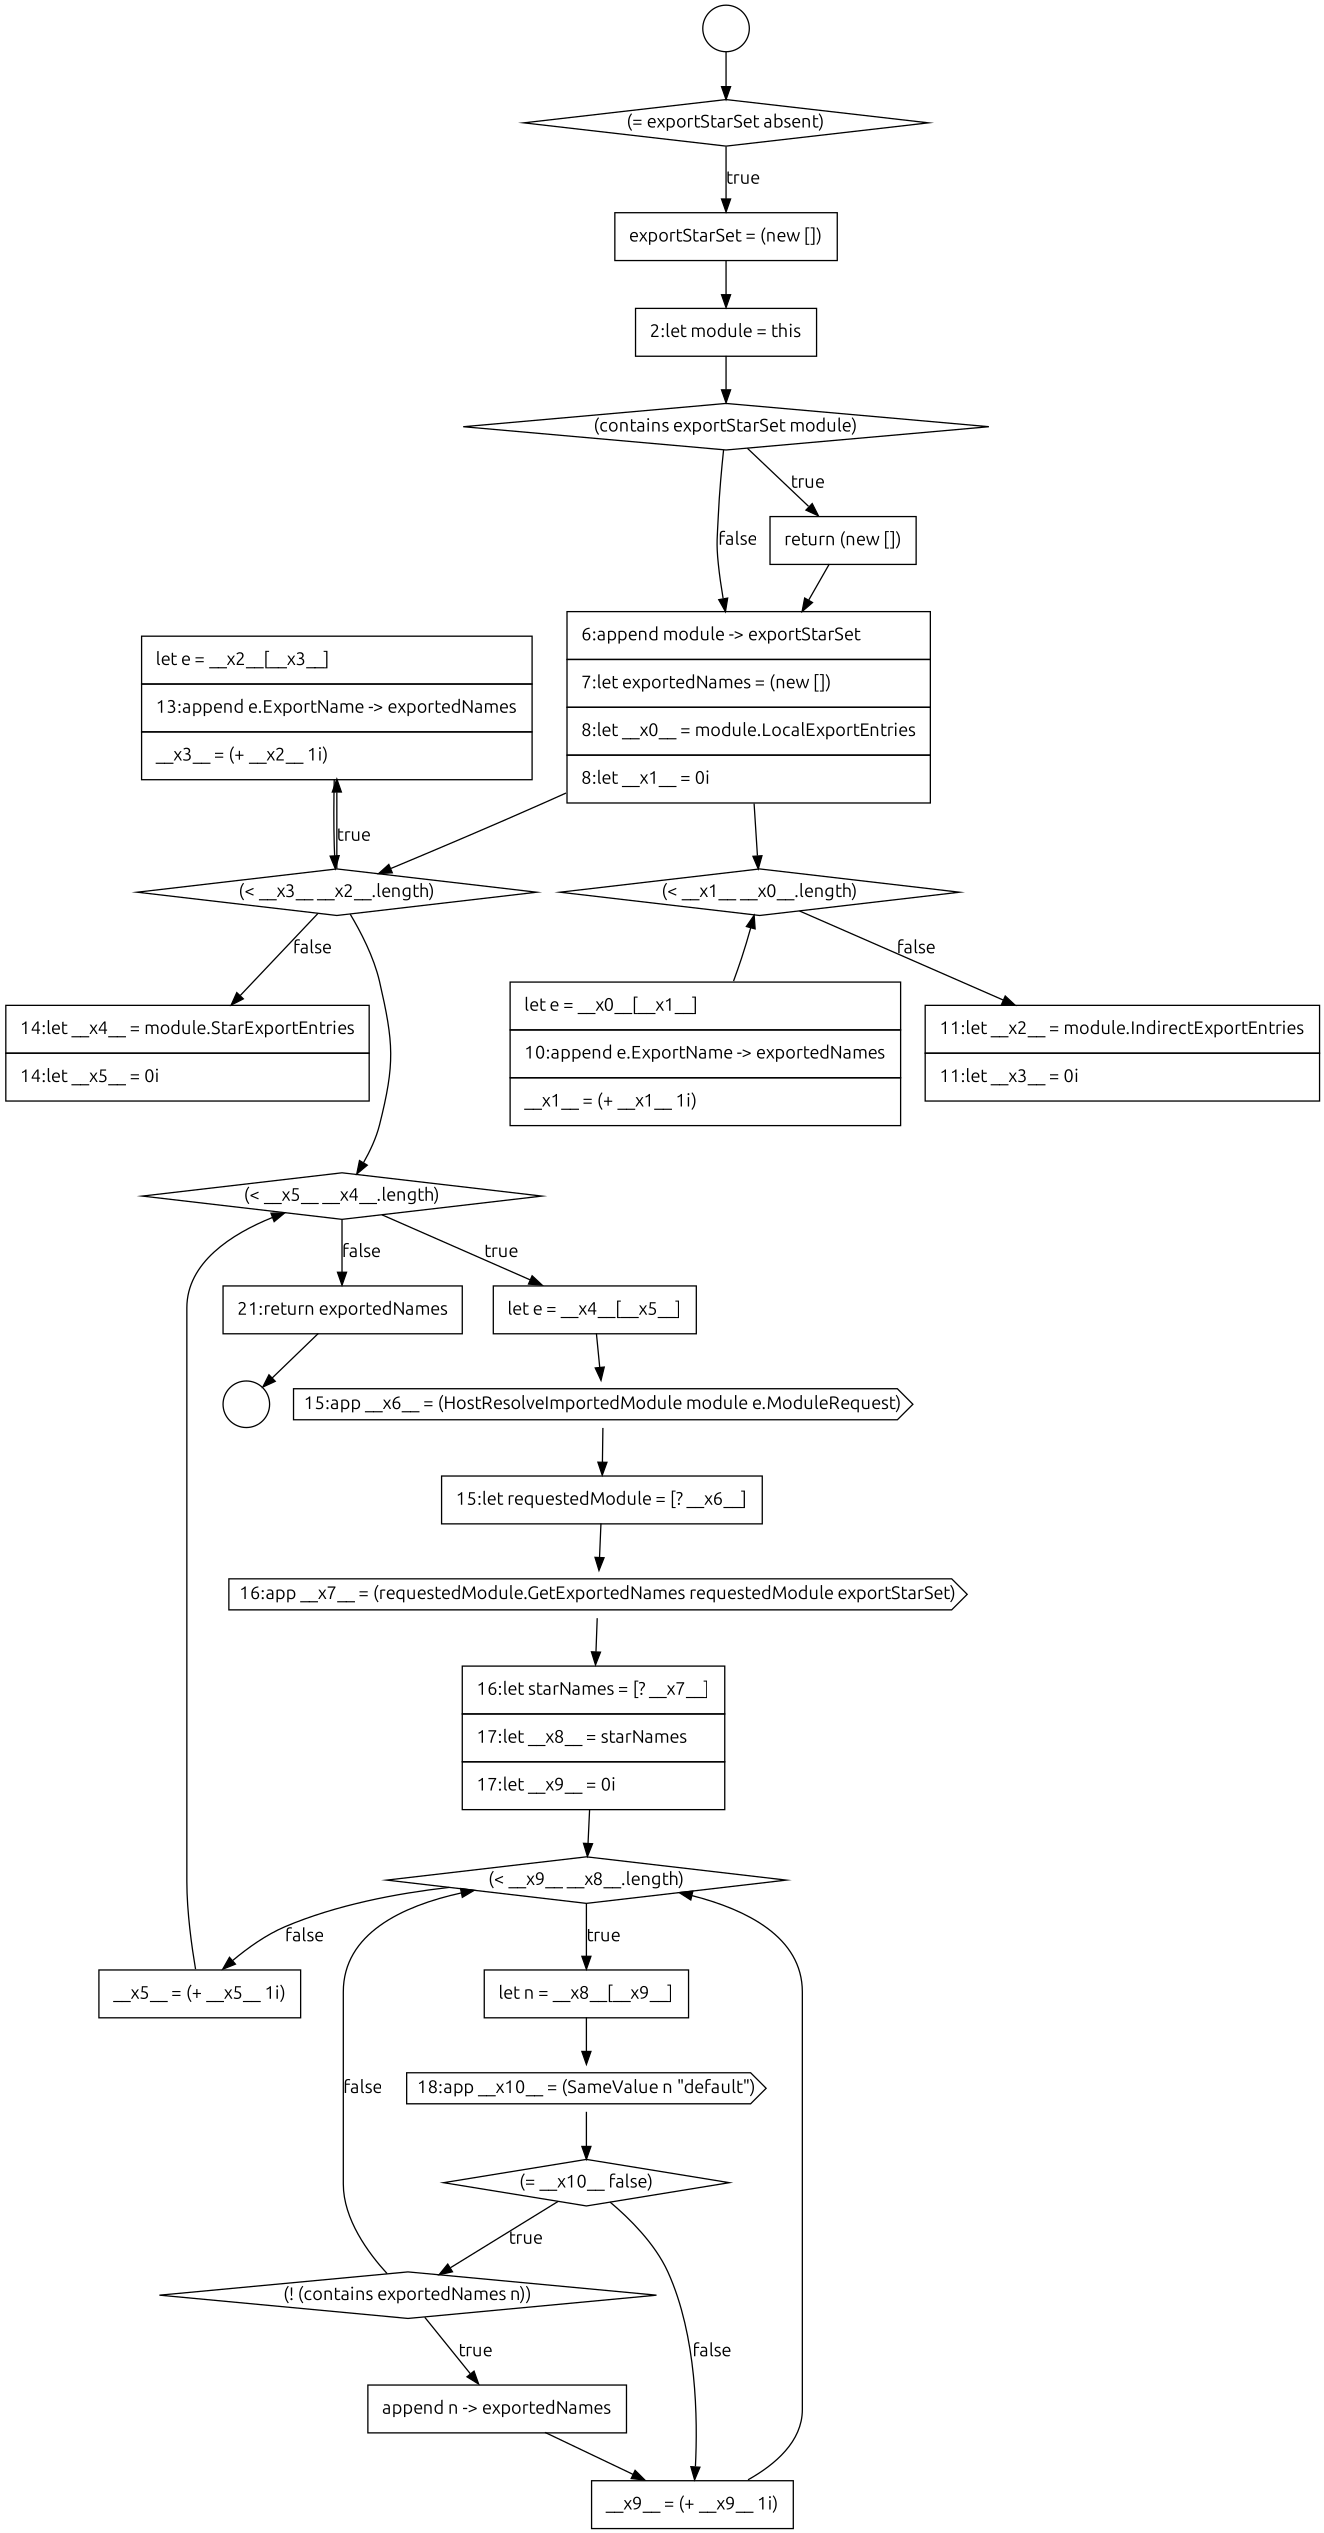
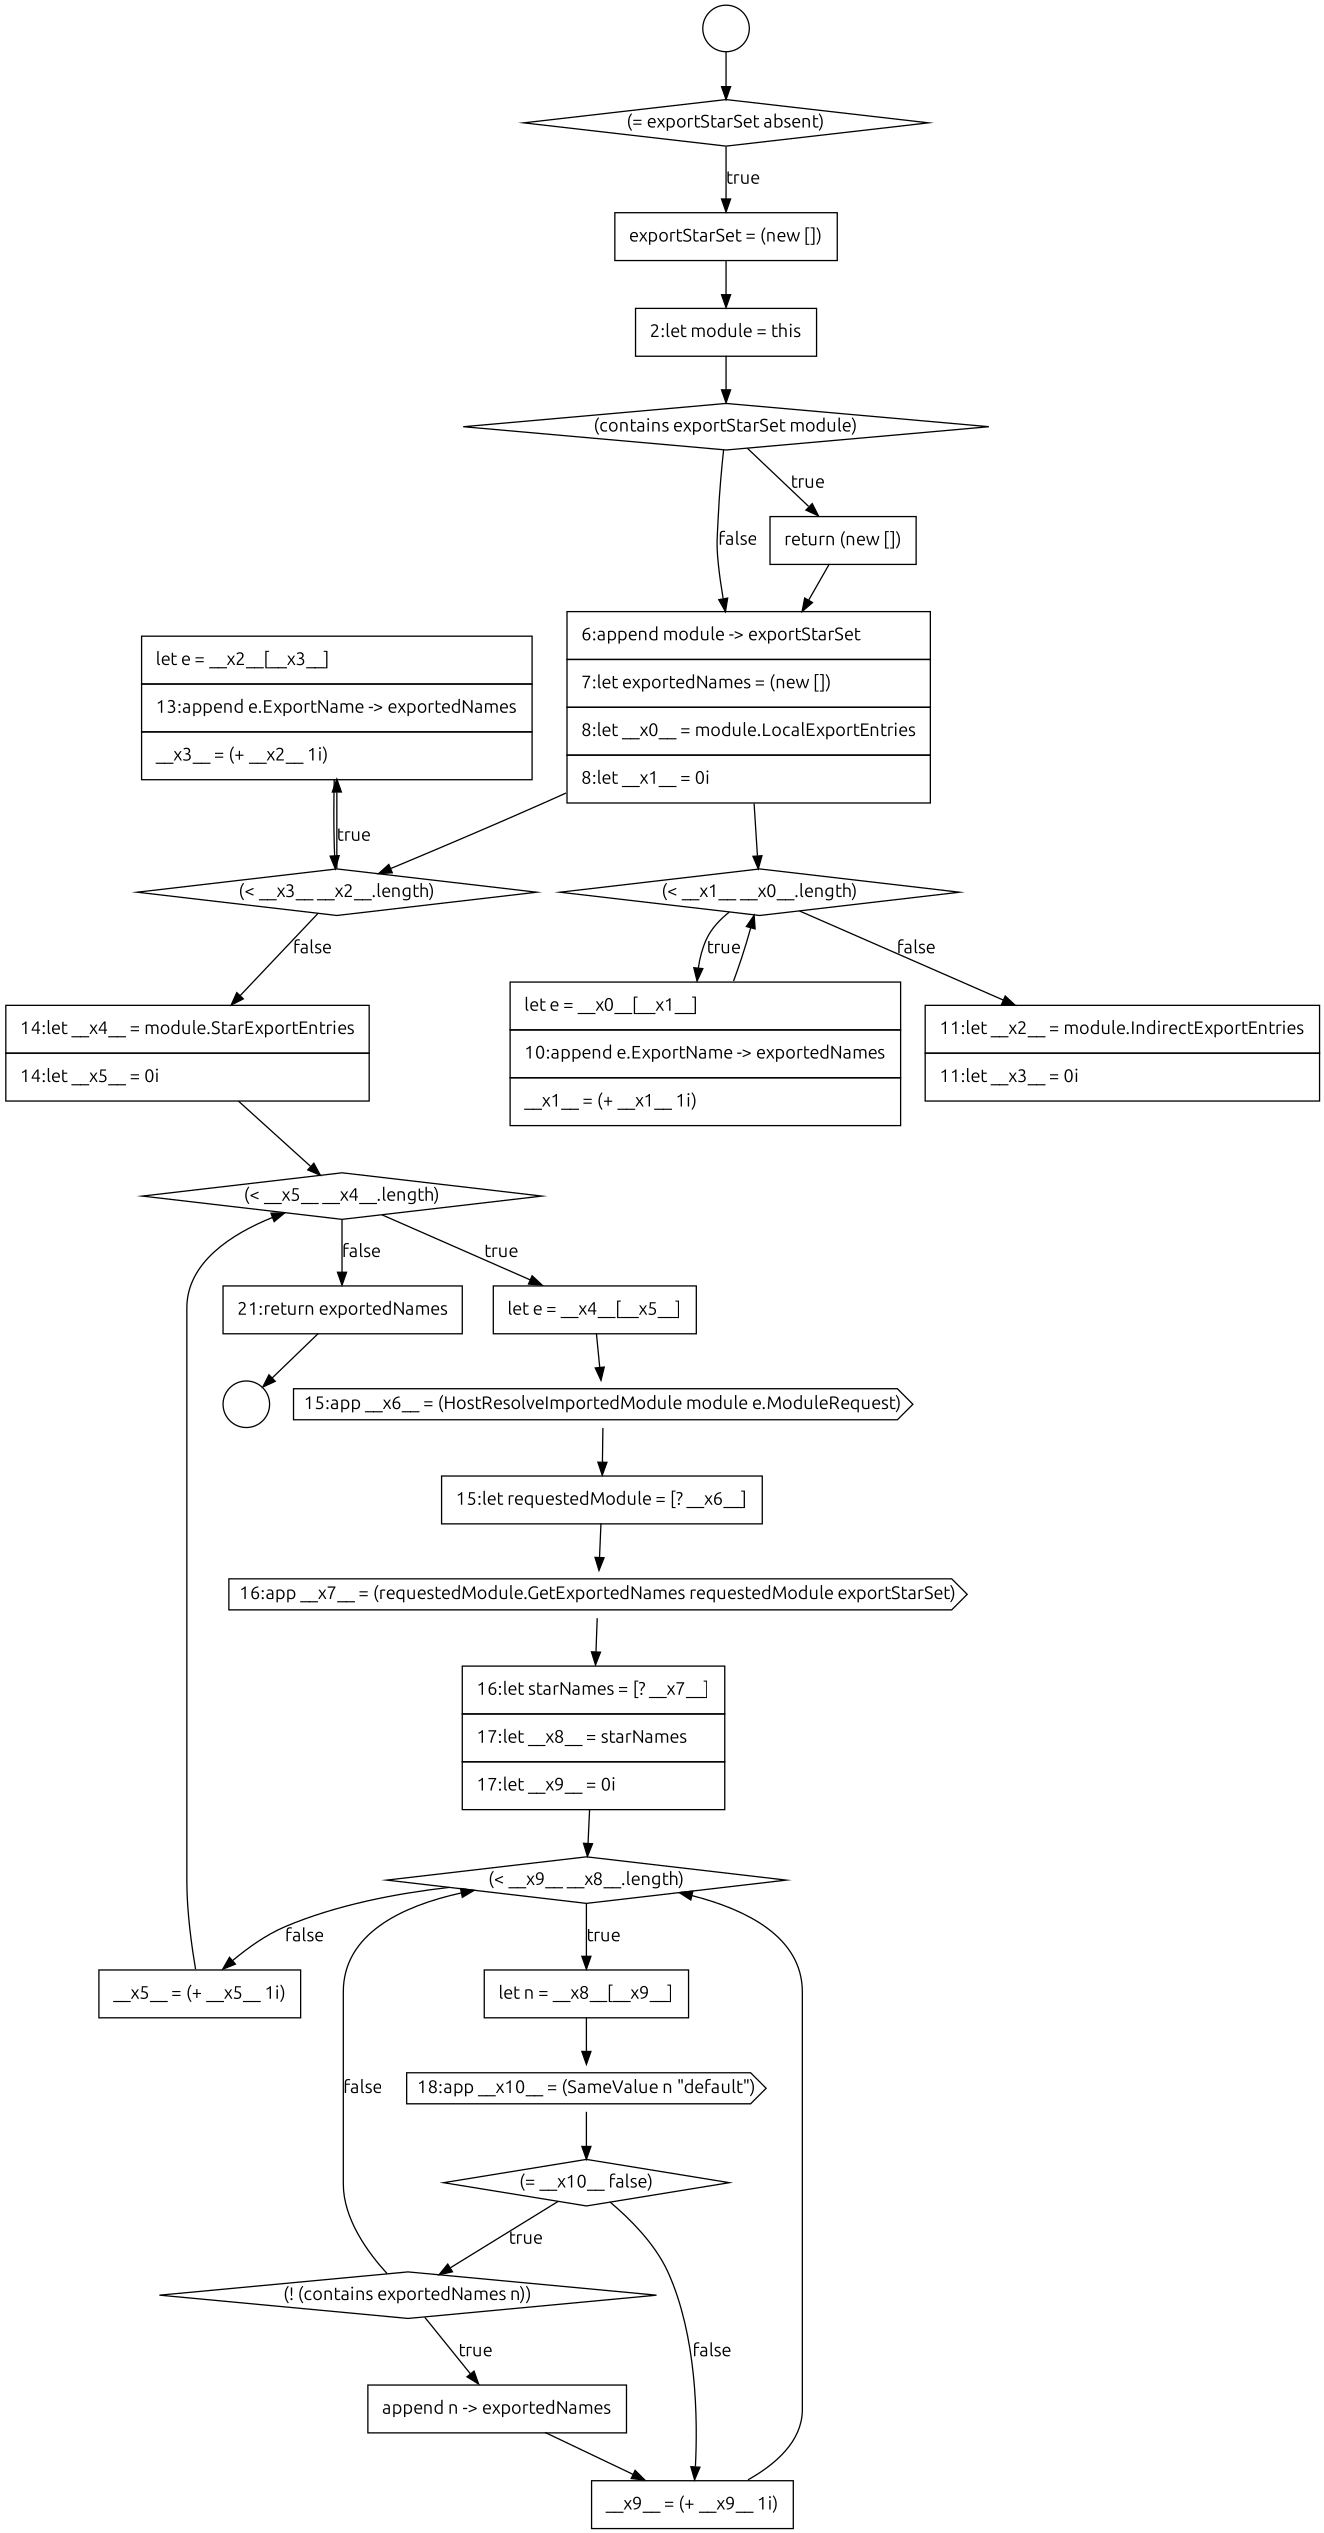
none -> (708, 937)
(390, 1037) -> (274, 1134)
